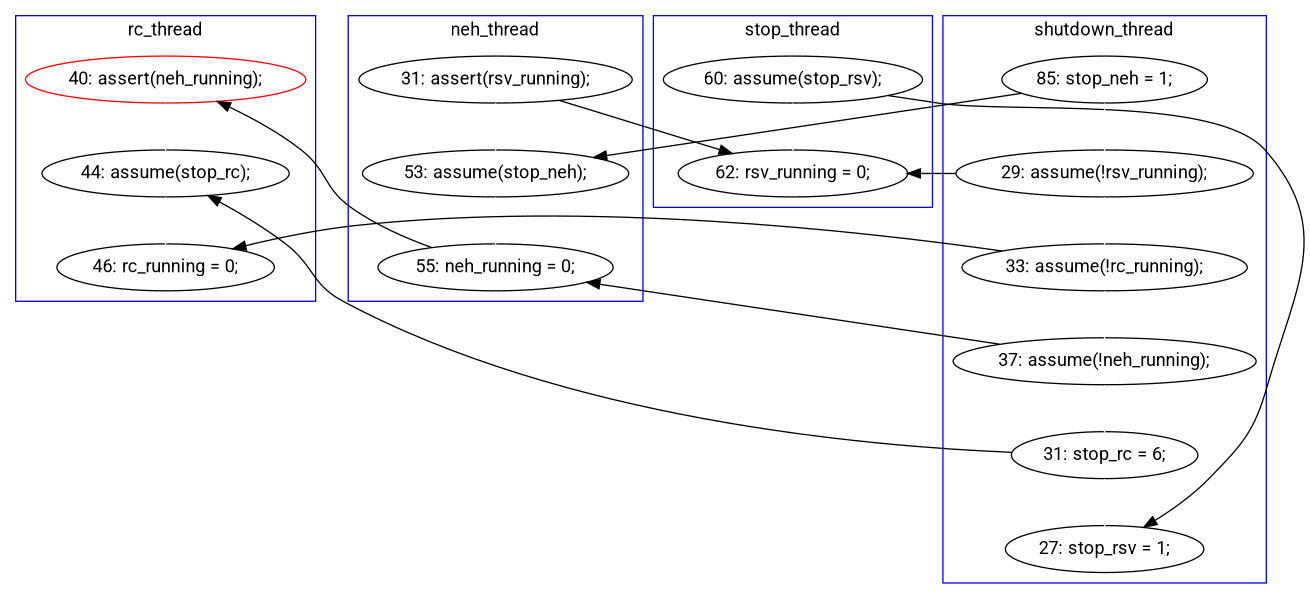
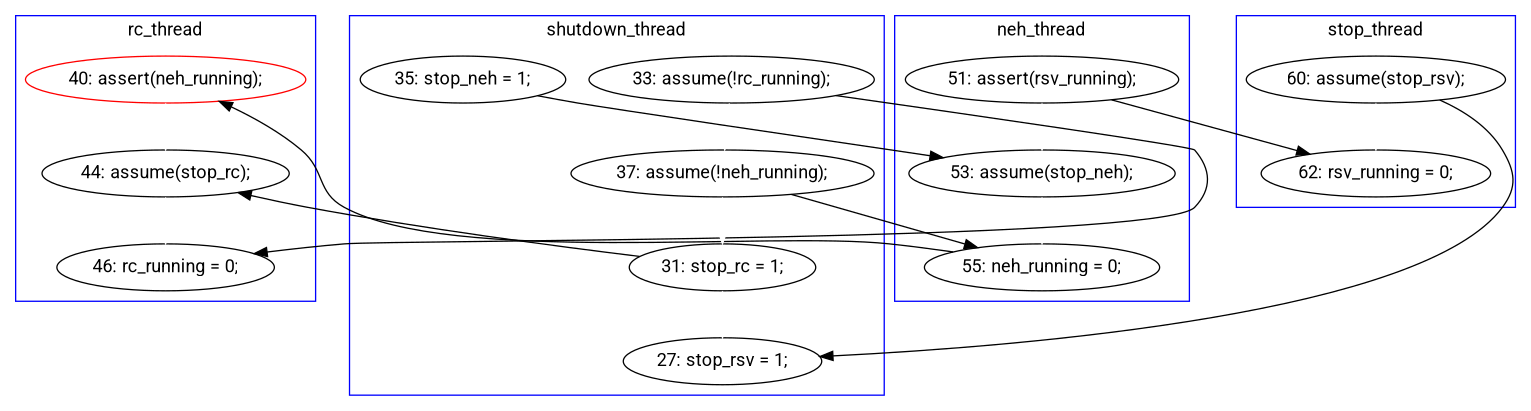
(496, 80) -> (1042, 80)
(1105, 80) -> (463, 80)
(1105, 173) -> none
(1105, 455) -> (723, 267)
